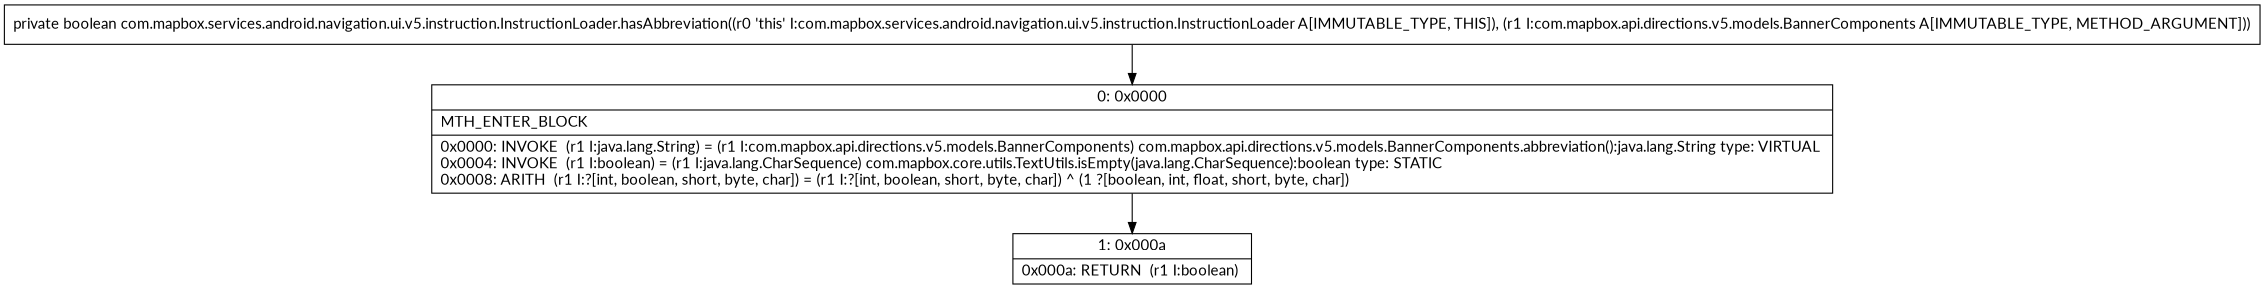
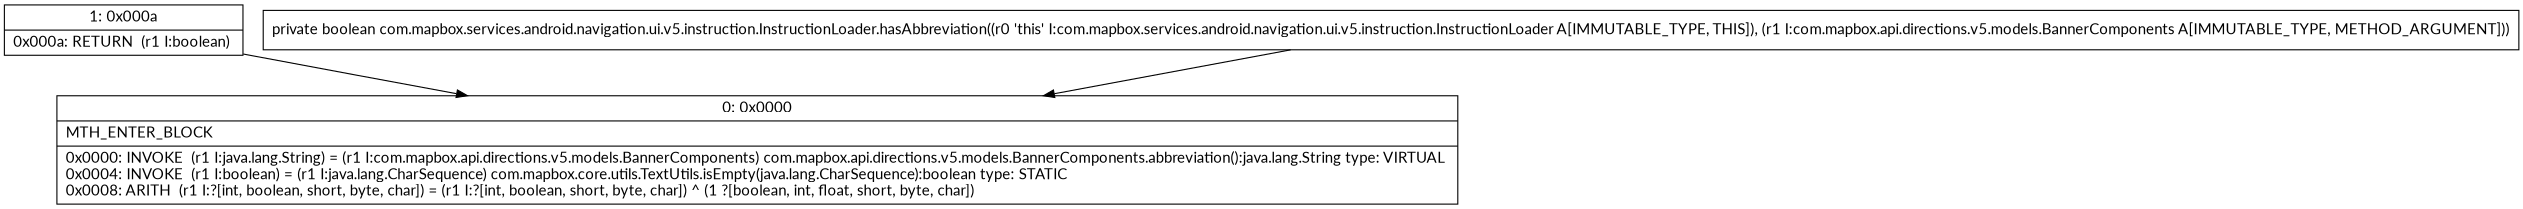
(1132, 208) -> (350, 74)
